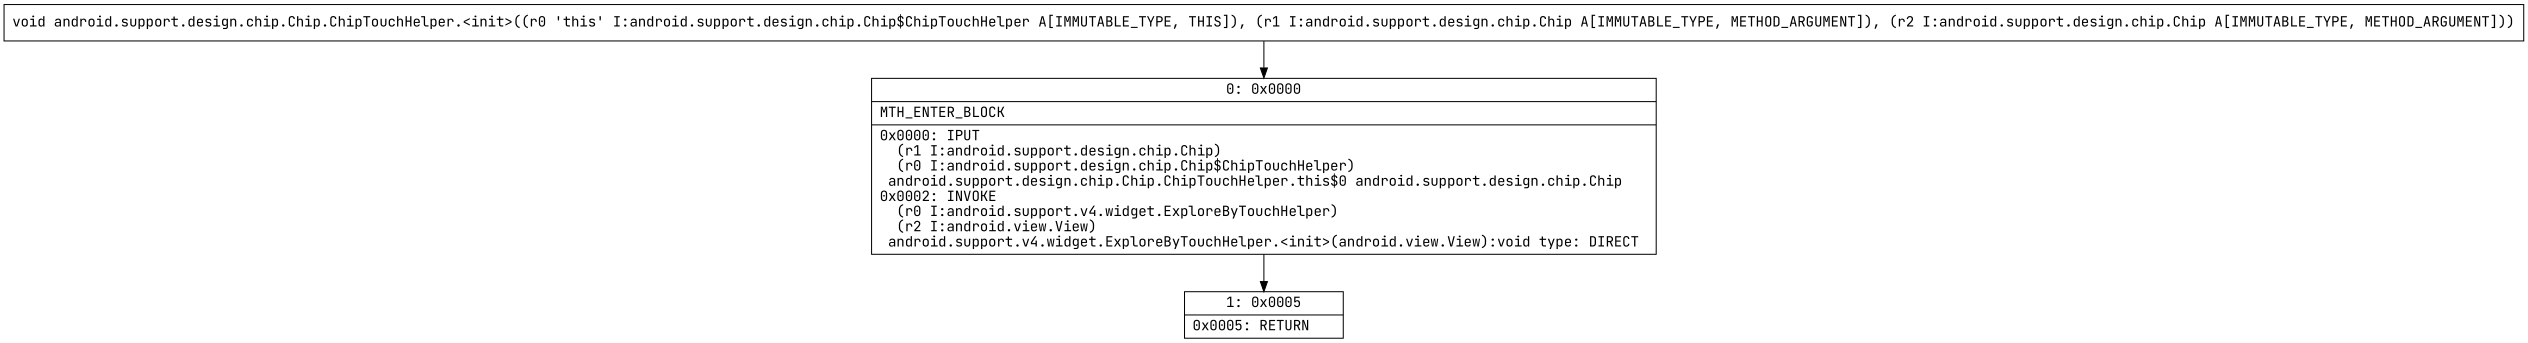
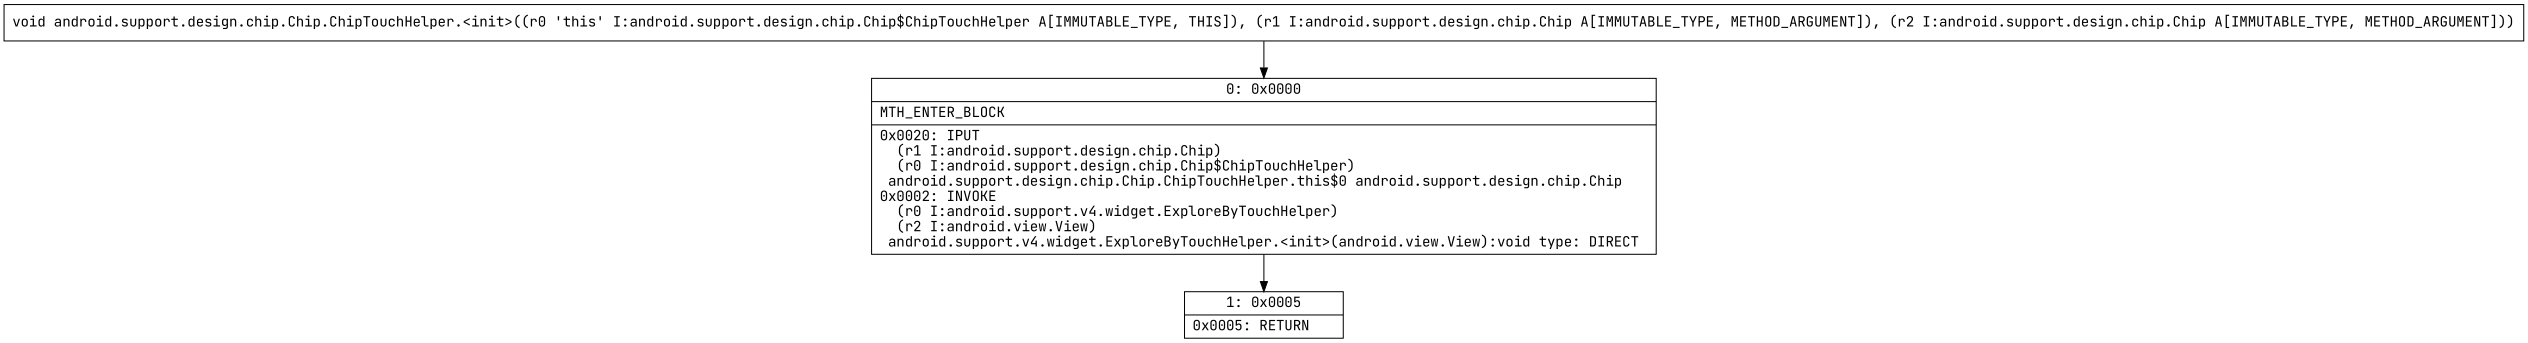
(938, 136) -> (938, 136)
